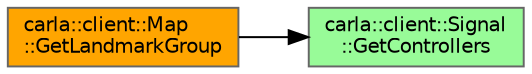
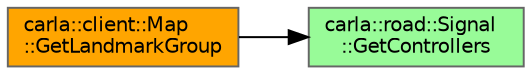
(416, 37) -> (416, 37)
